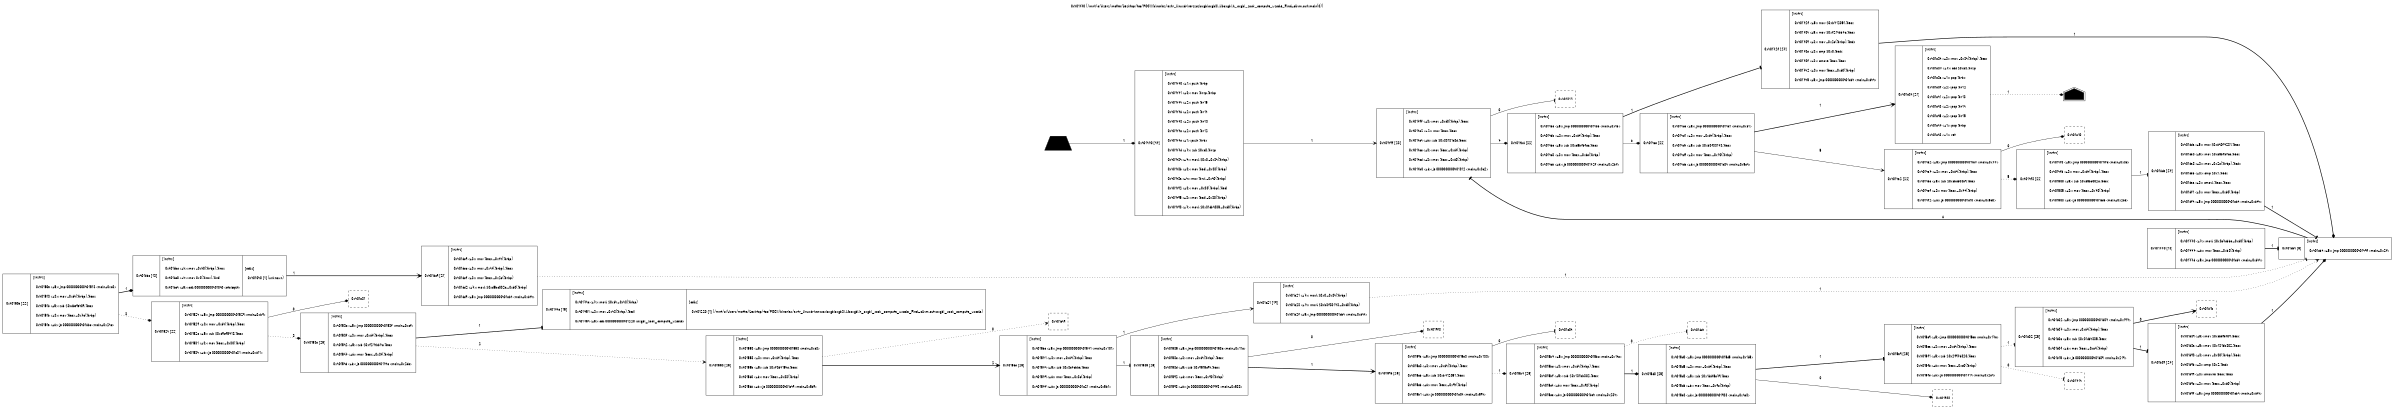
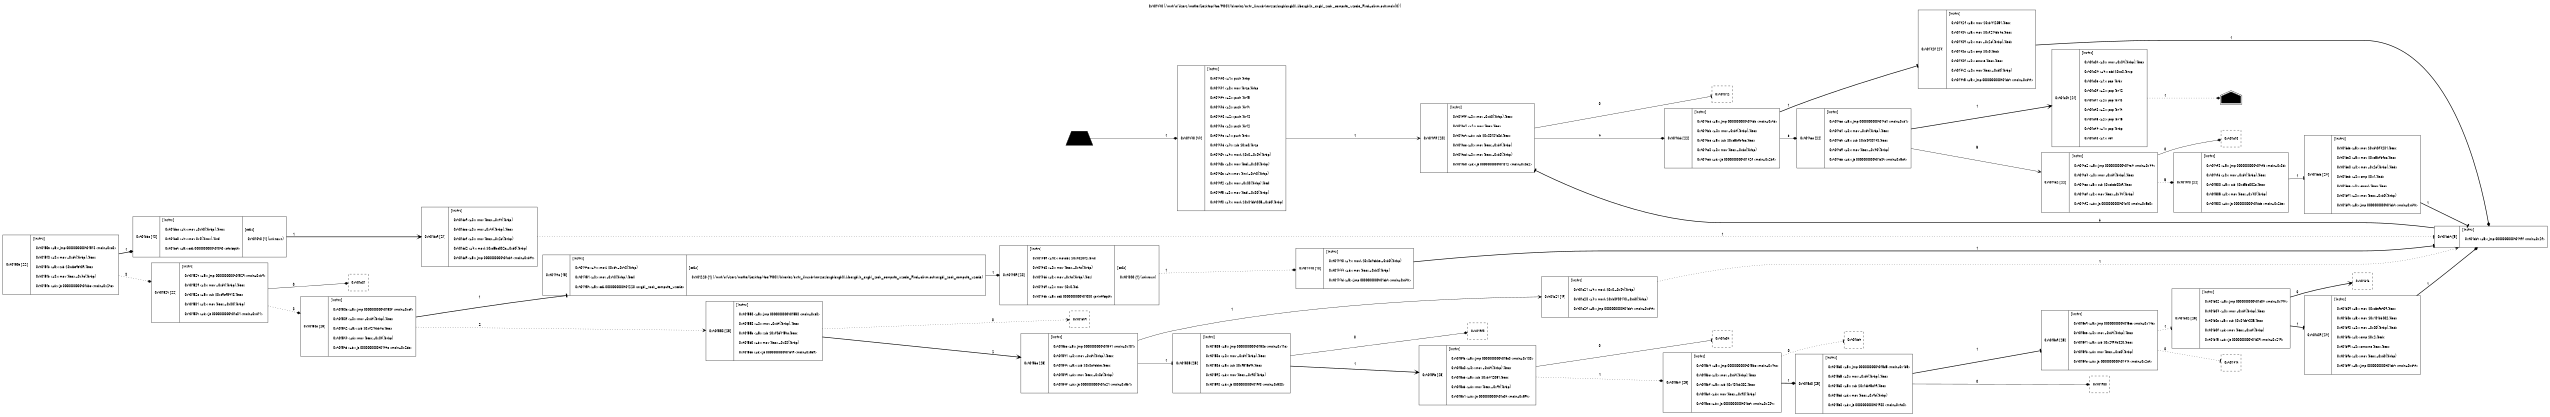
none -> (1079, 275)
